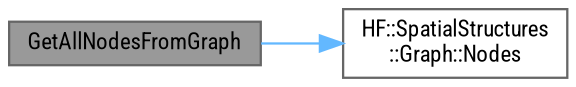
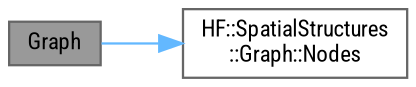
(135, 43) -> (55, 43)
